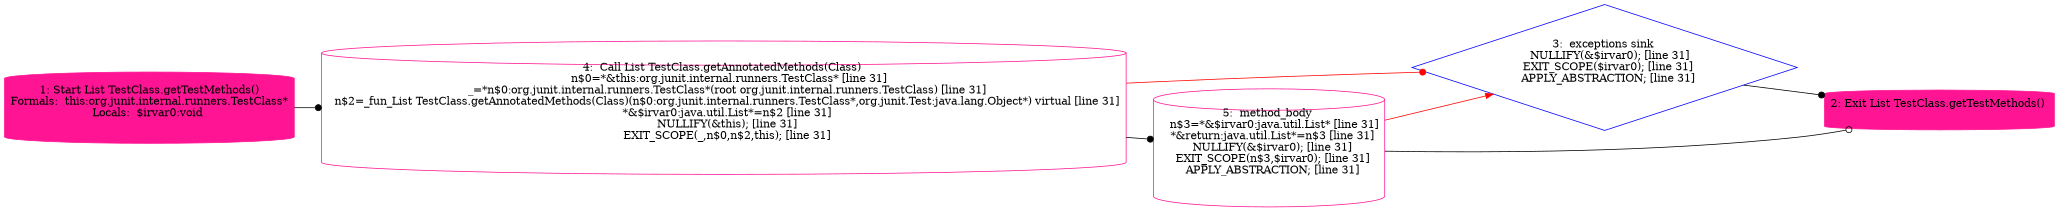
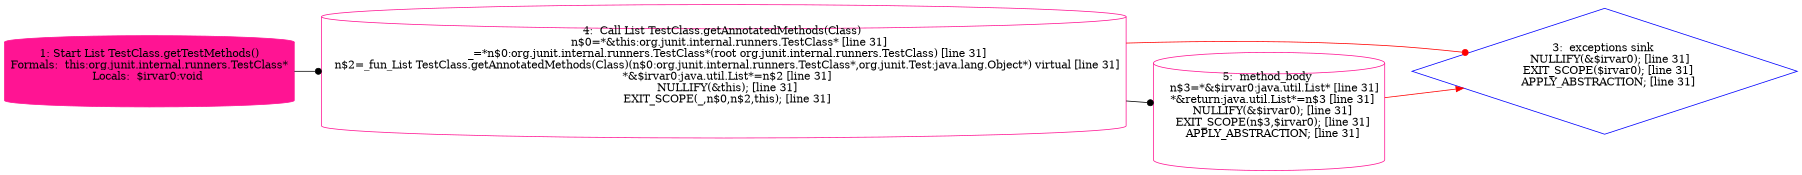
(1939, 110) -> none
